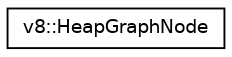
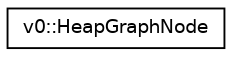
(116, 28) -> (116, 28)
